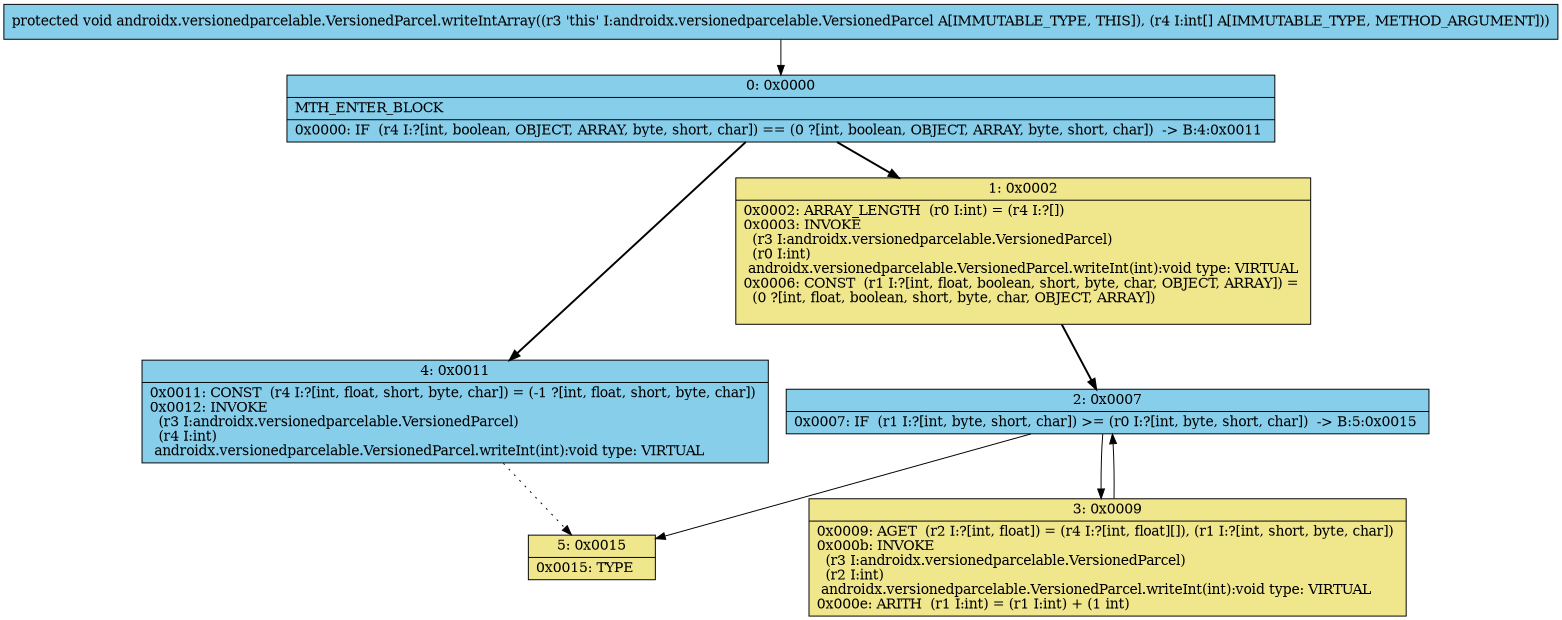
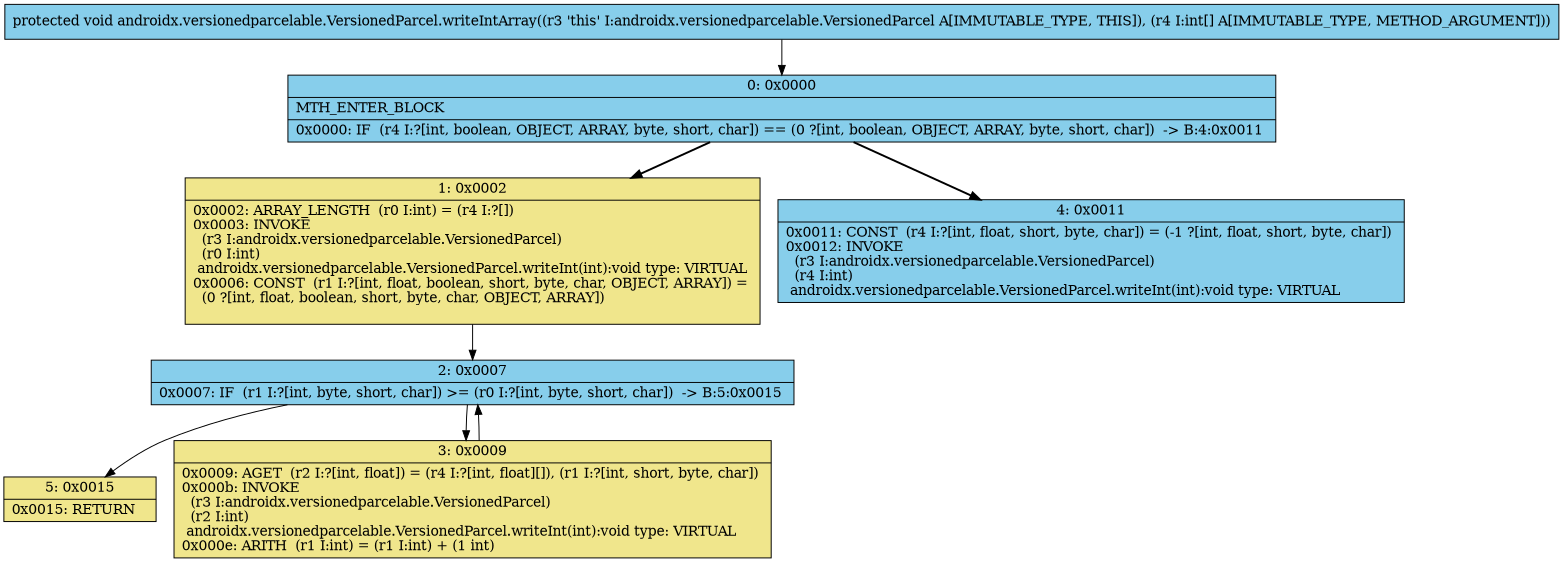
(1077, 352) -> (473, 337)
(534, 496) -> none
(592, 568) -> (80, 510)
